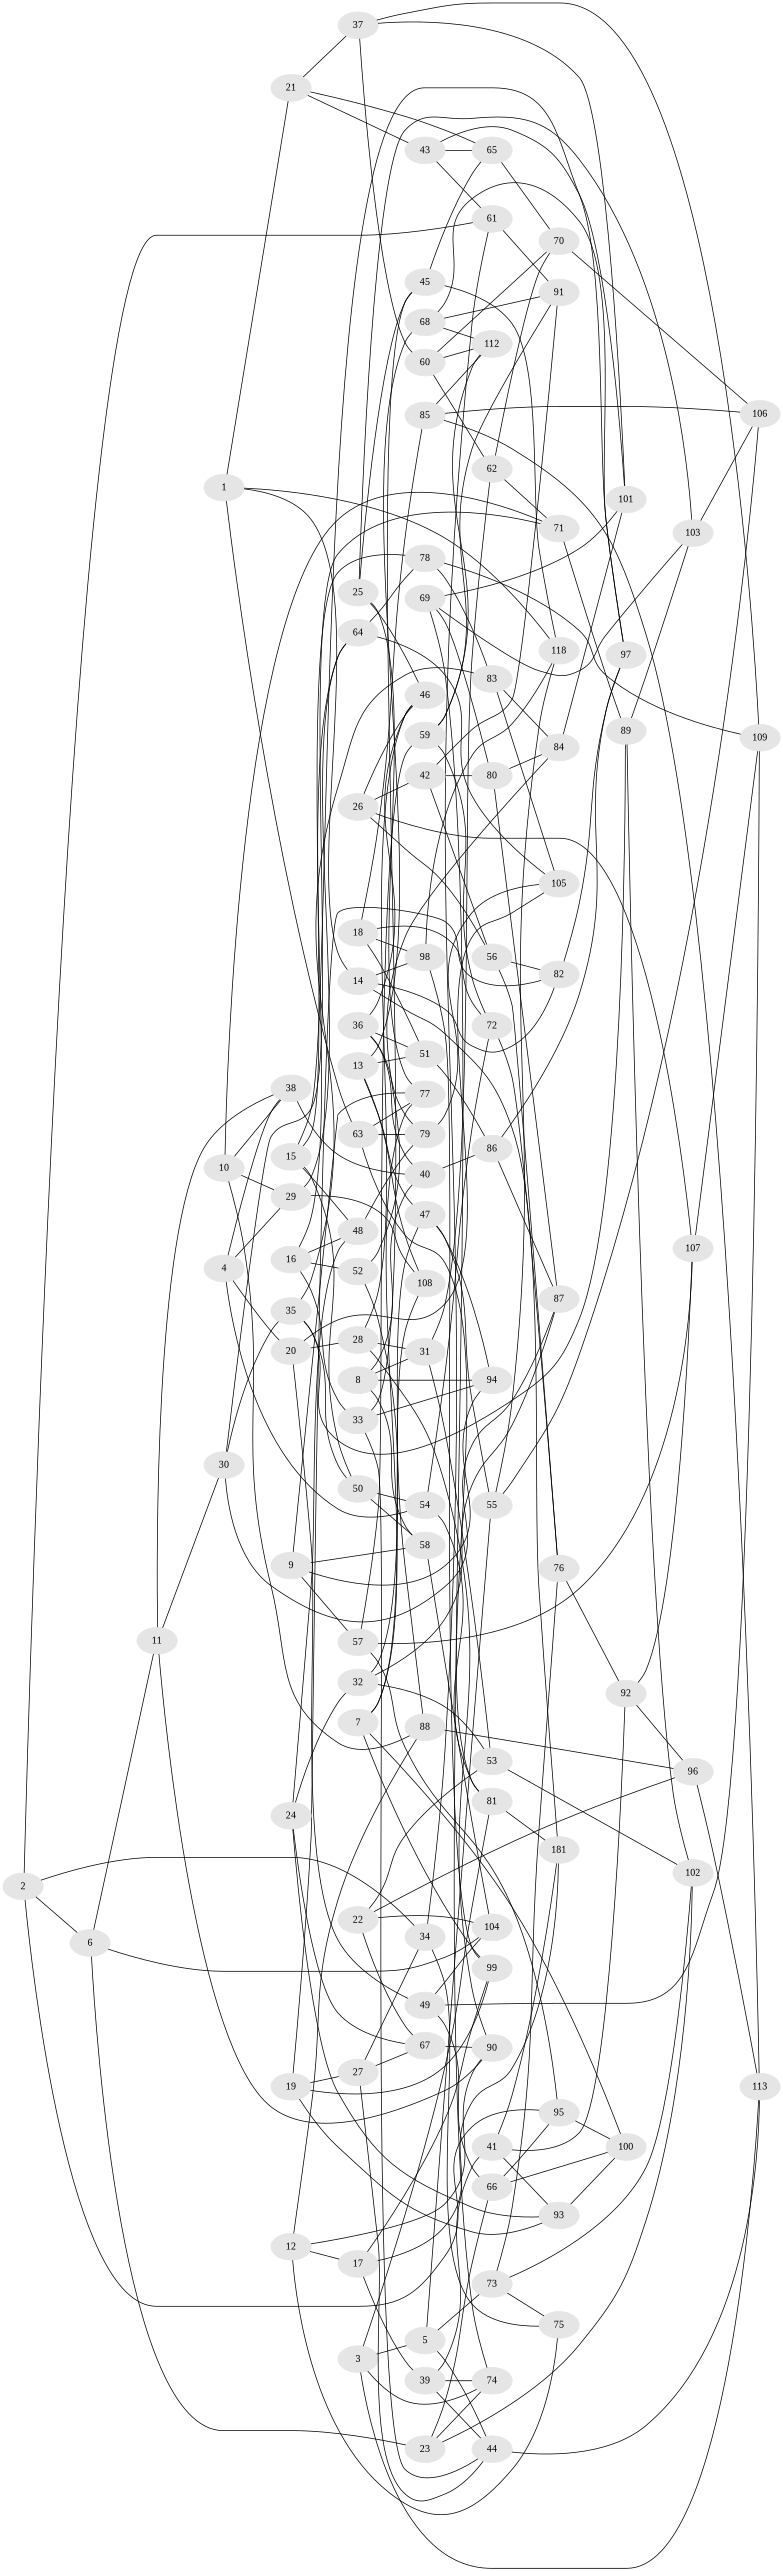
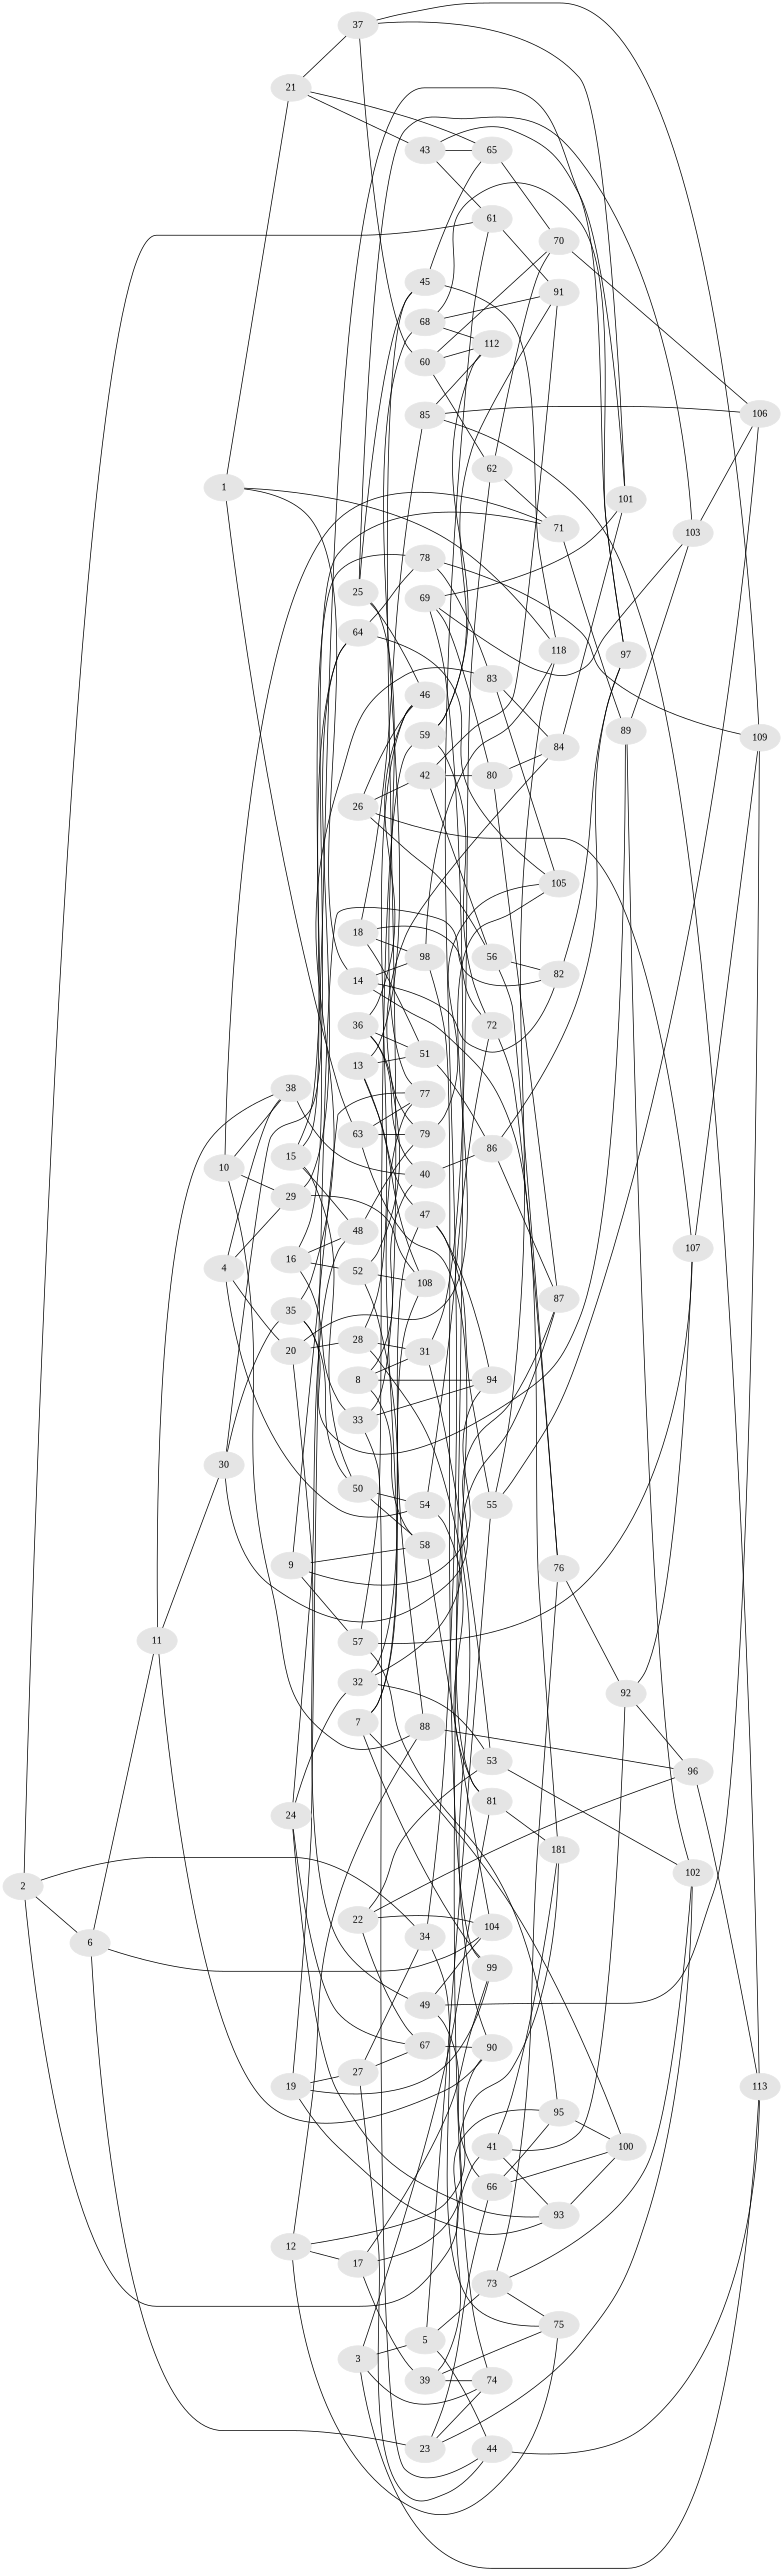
none -> (397, 1278)
(455, 2412) -> (492, 2352)
